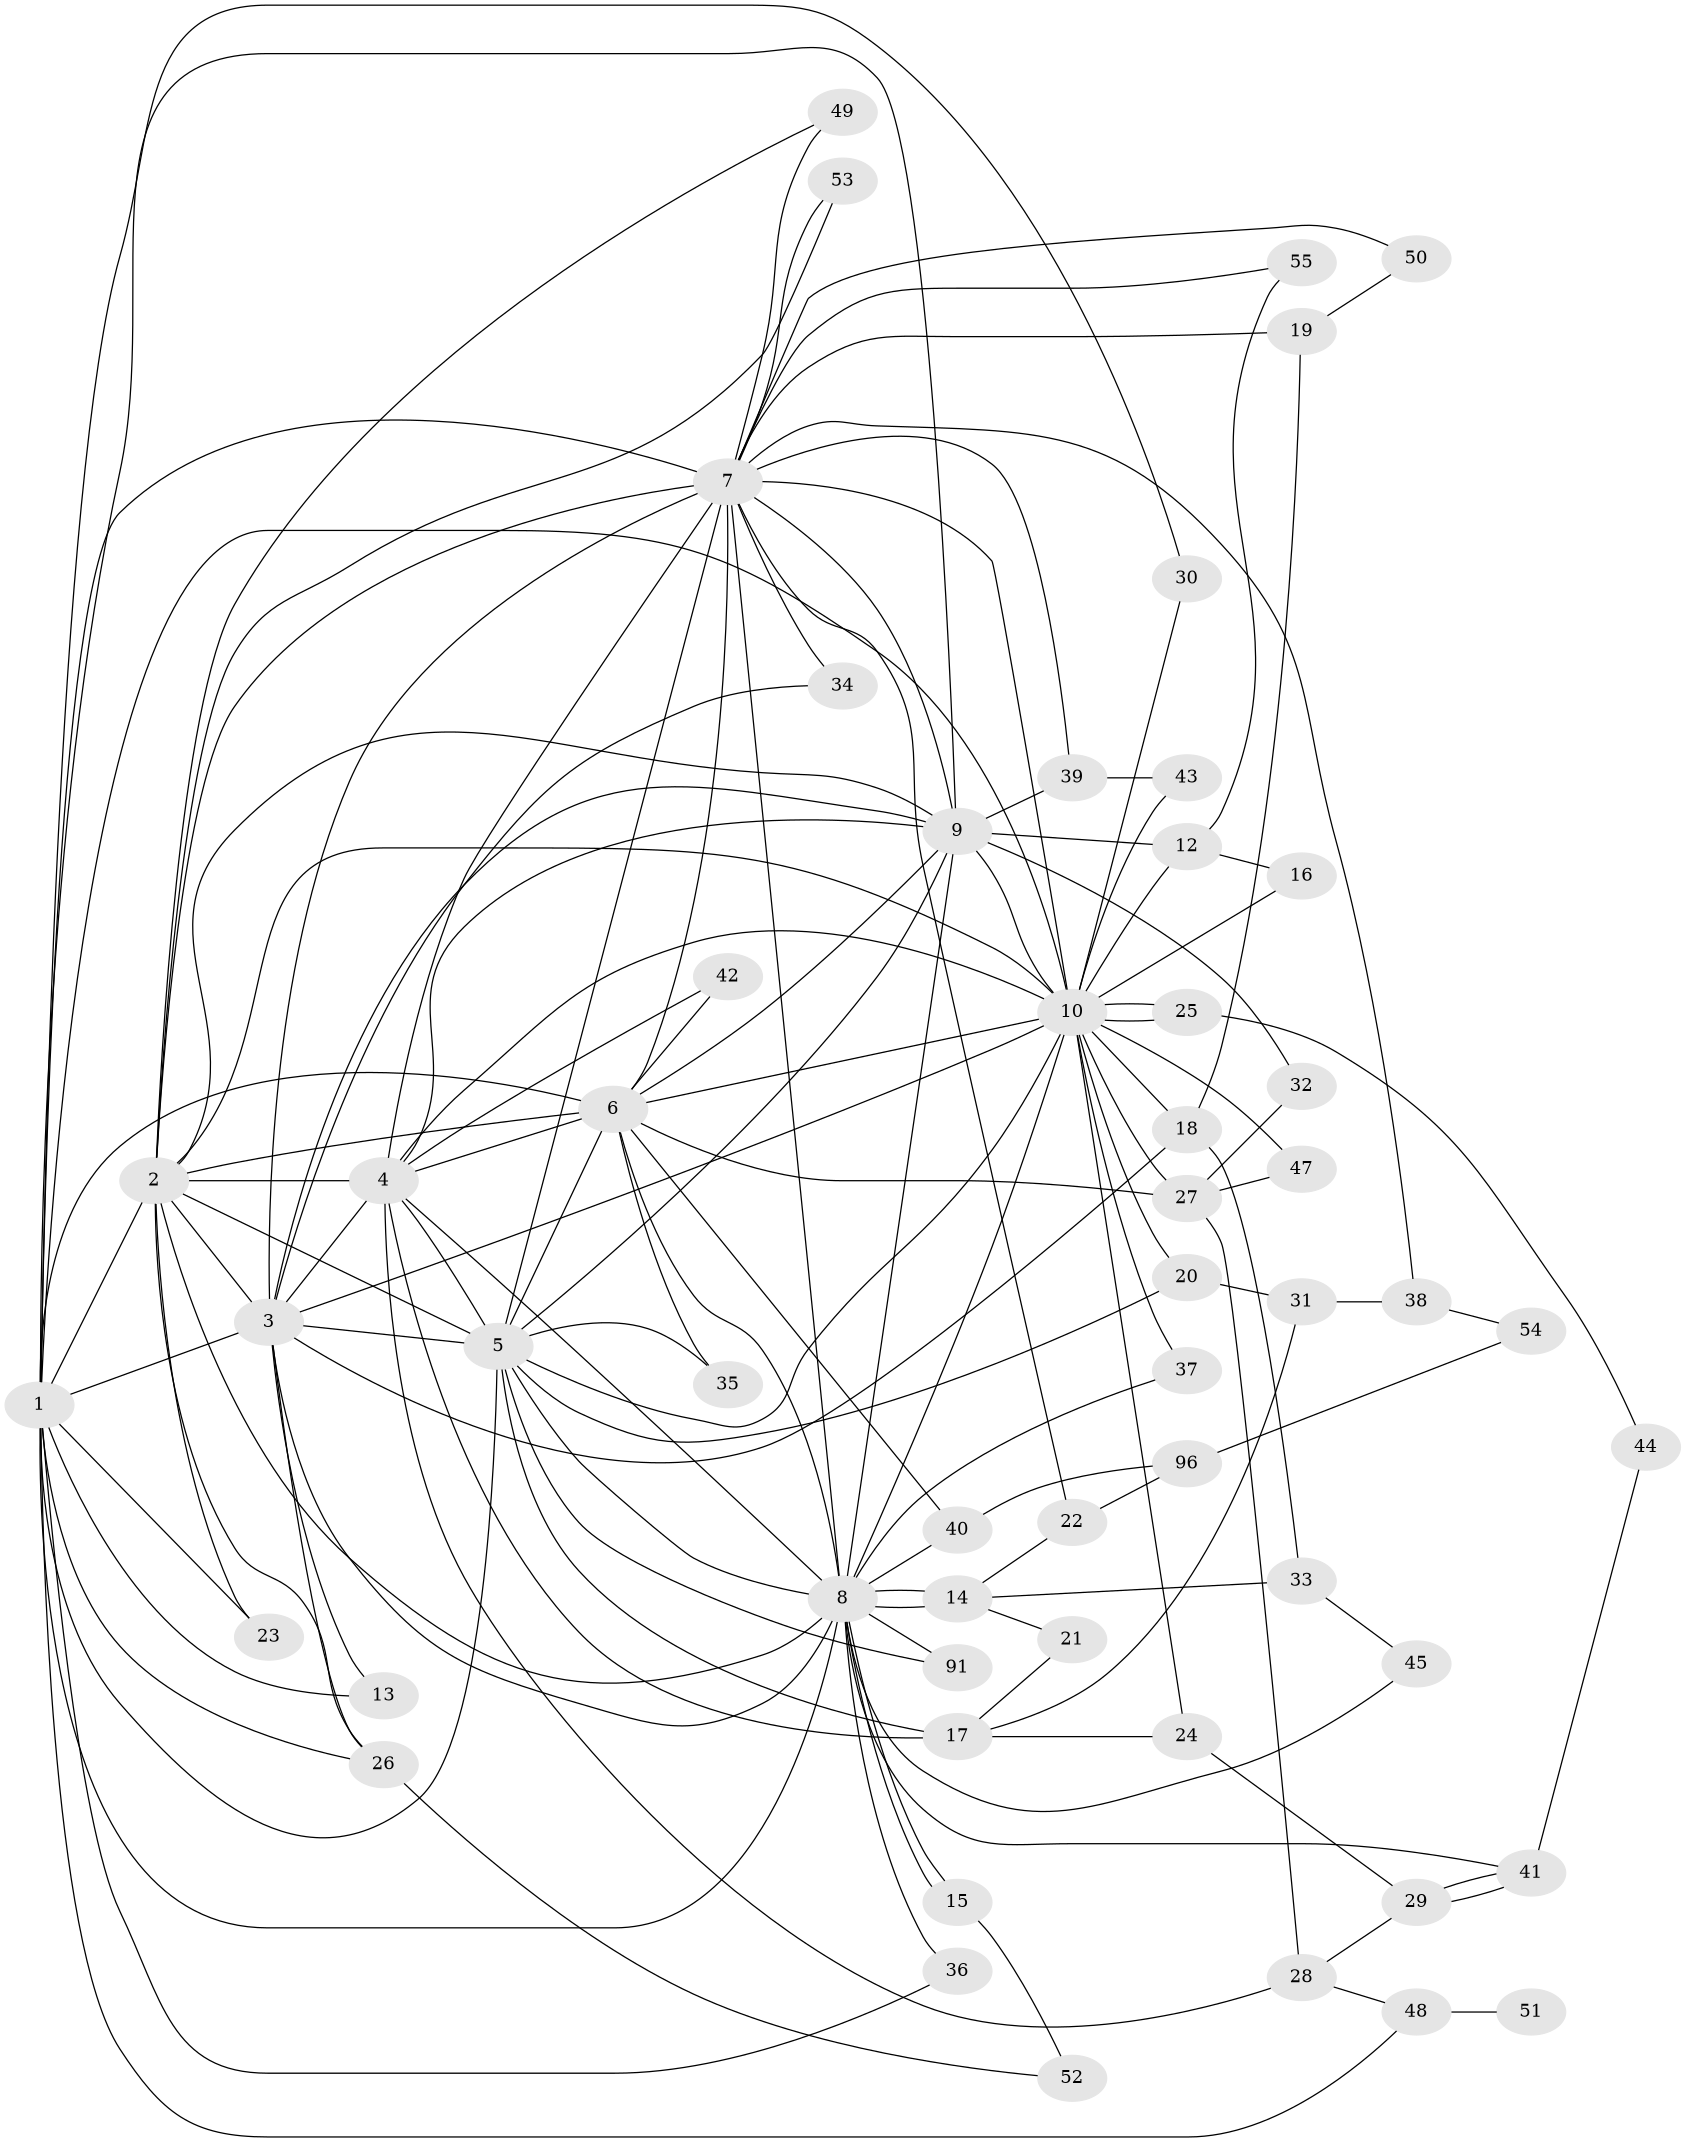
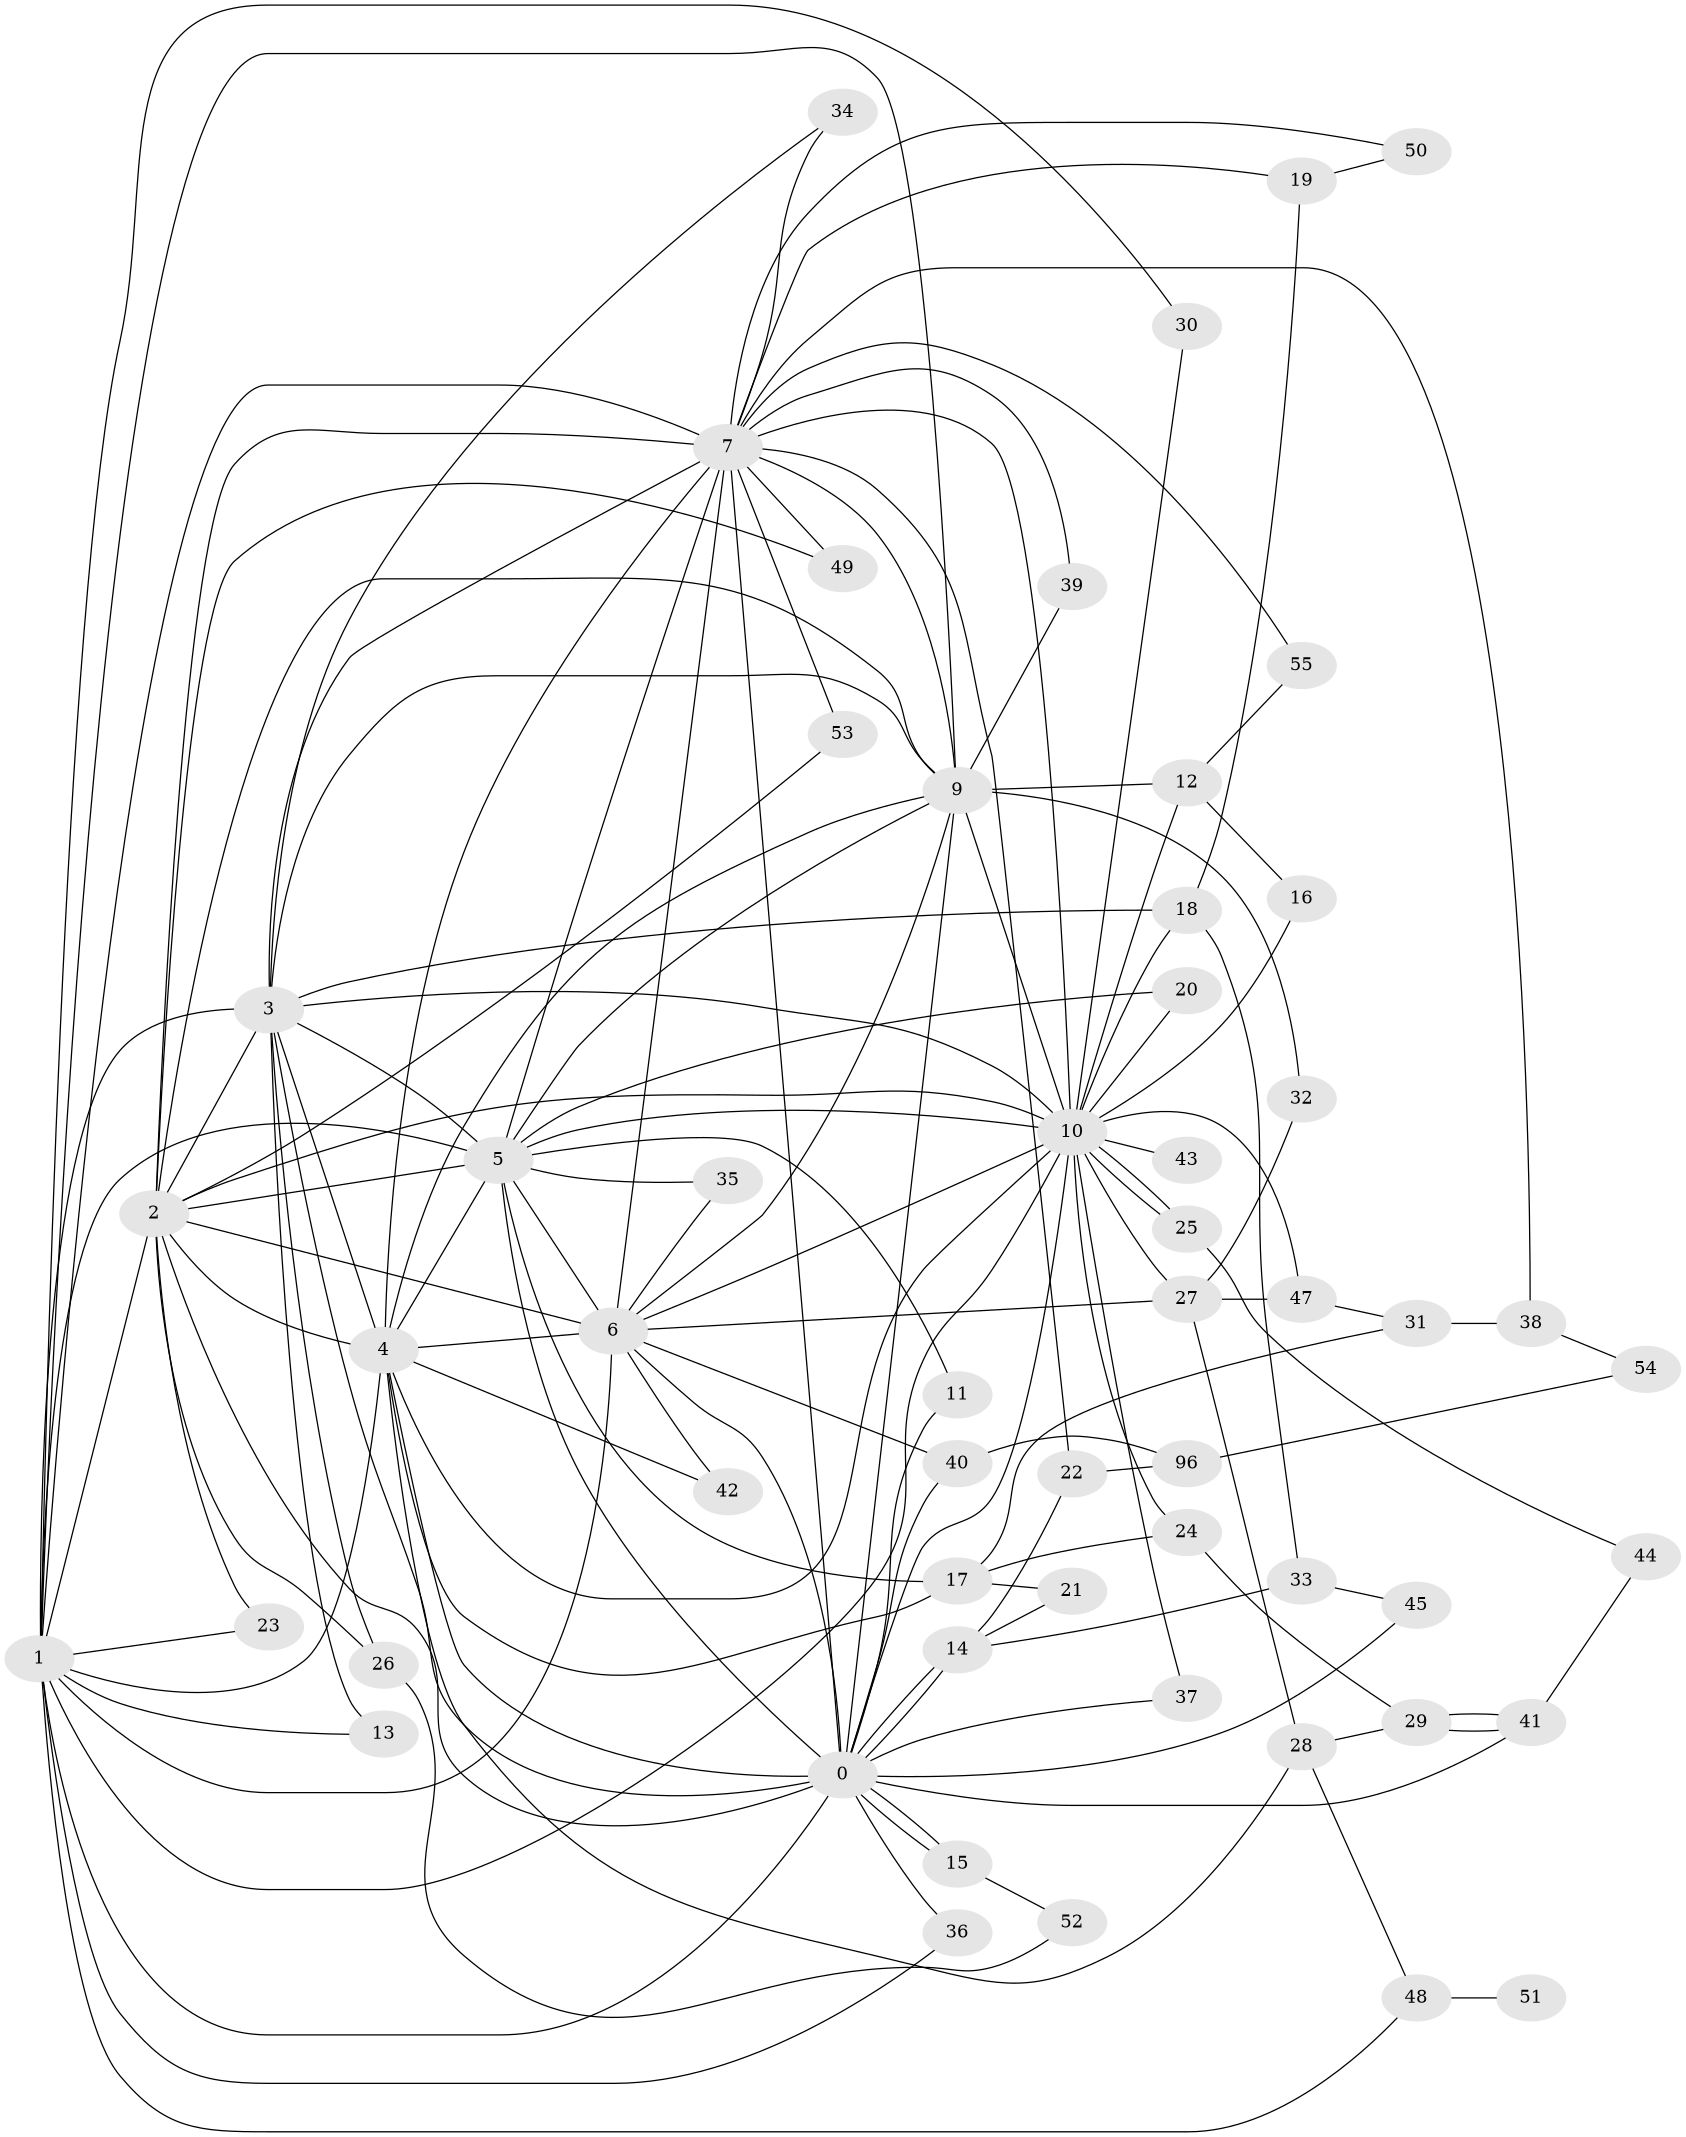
(1125, 778) -> none
(1244, 1290) -> (1359, 1311)
(843, 1599) -> (843, 1775)
(129, 1655) -> (314, 1649)
(958, 1668) -> (958, 1395)
